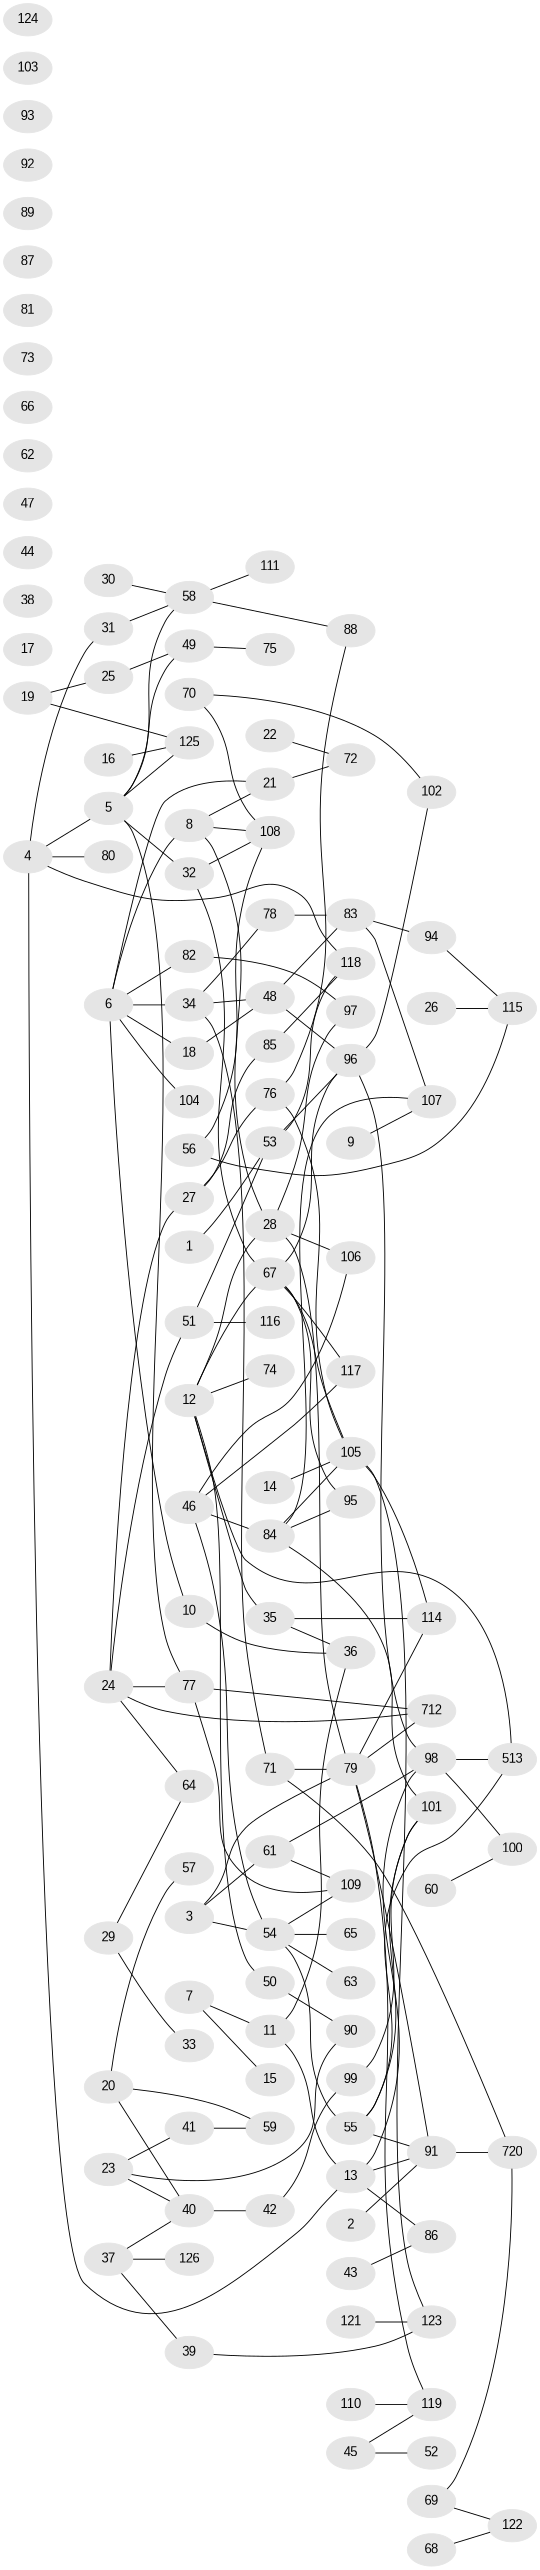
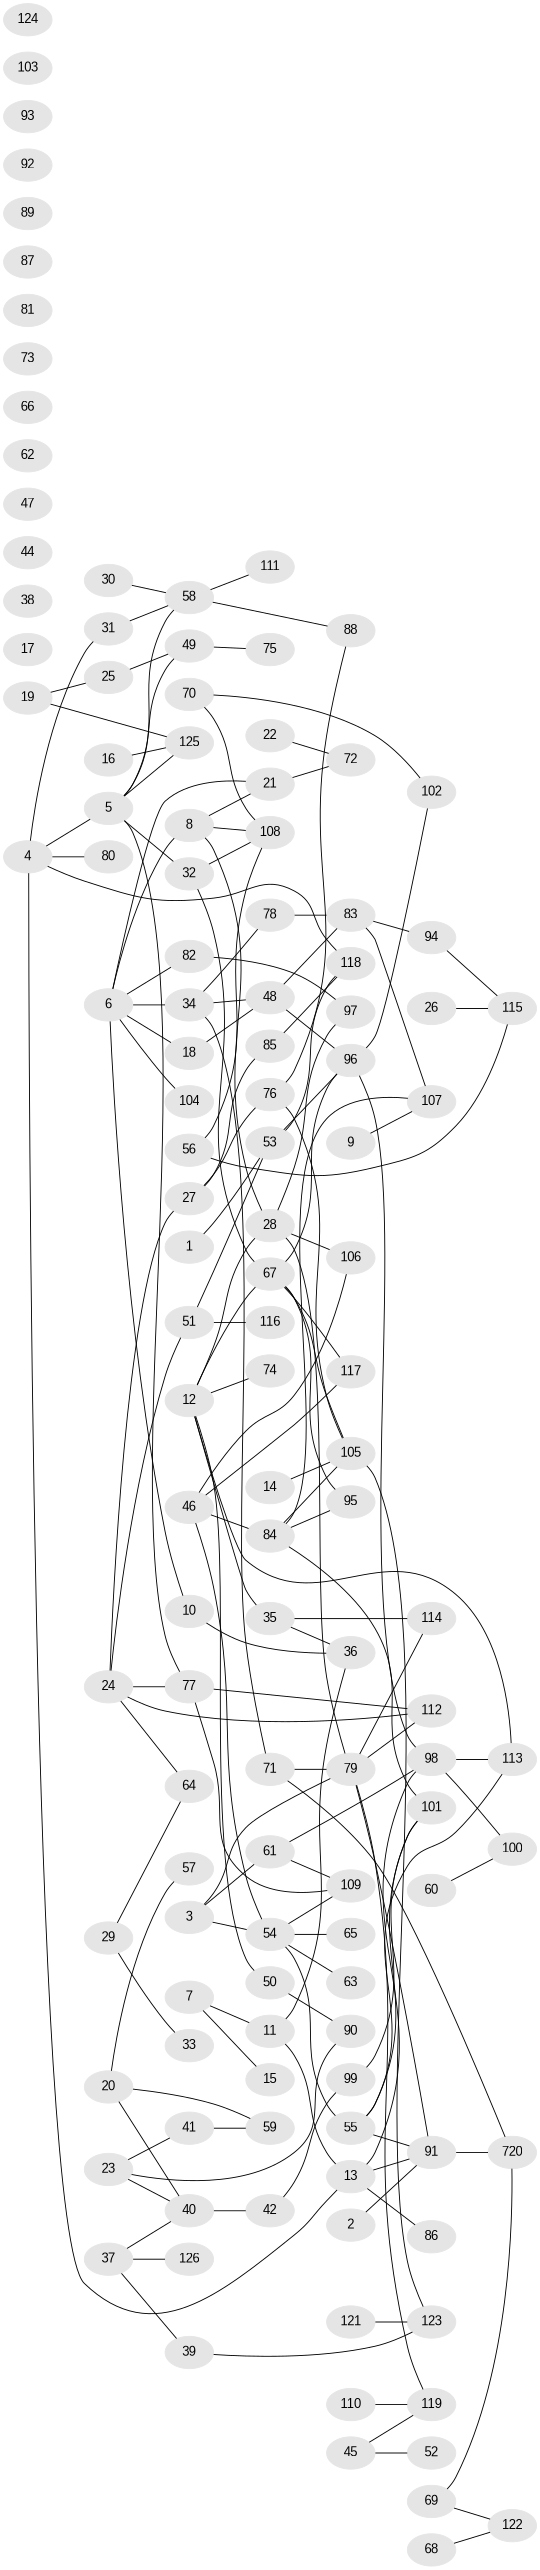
(402, 1531) -> none
(432, 1711) -> (432, 1711)
(512, 1759) -> (512, 1759)
(351, 2274) -> none
